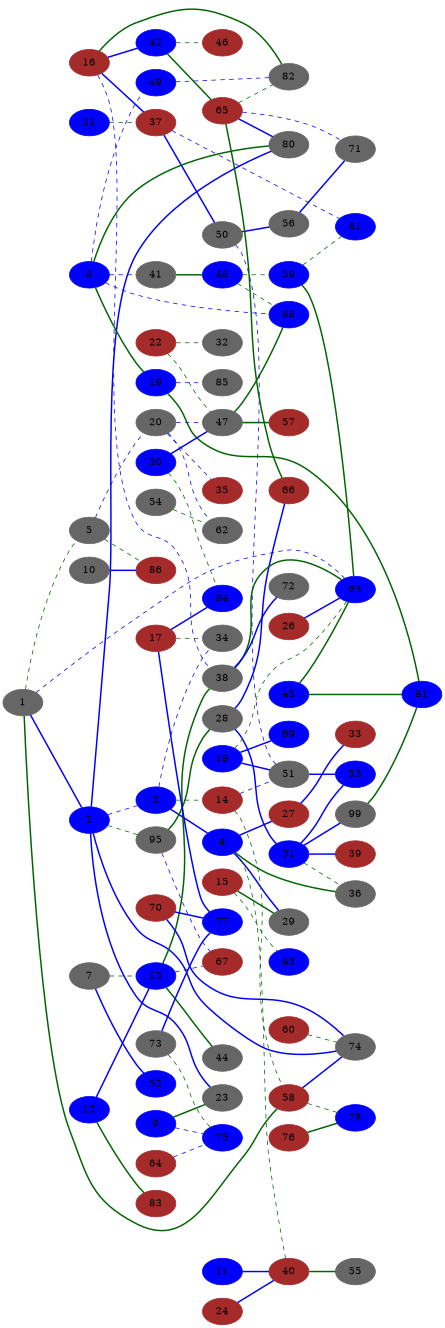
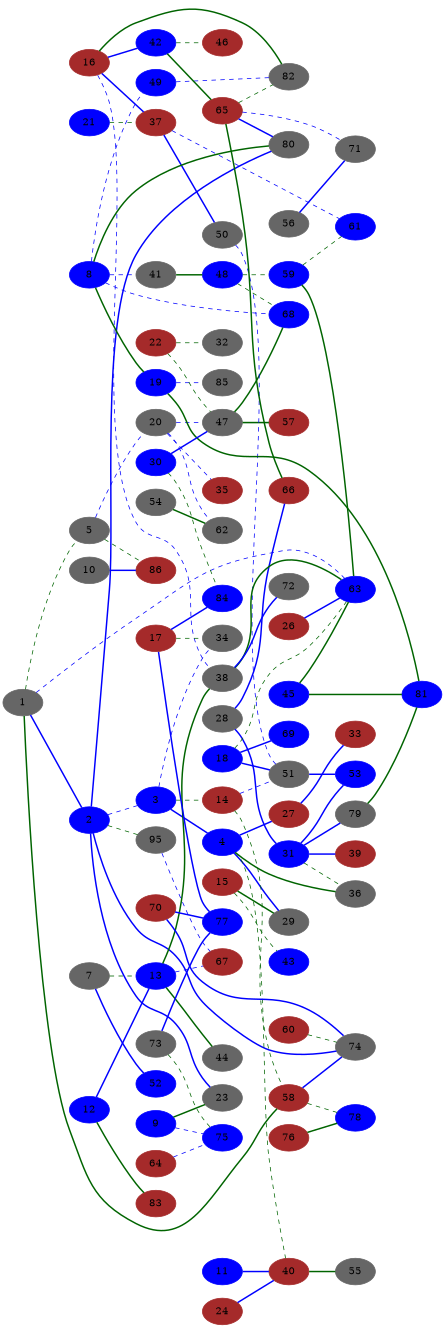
(256, 229) -> none
(186, 515) -> (186, 515)
(189, 779) -> none
(355, 814) -> (355, 814)
